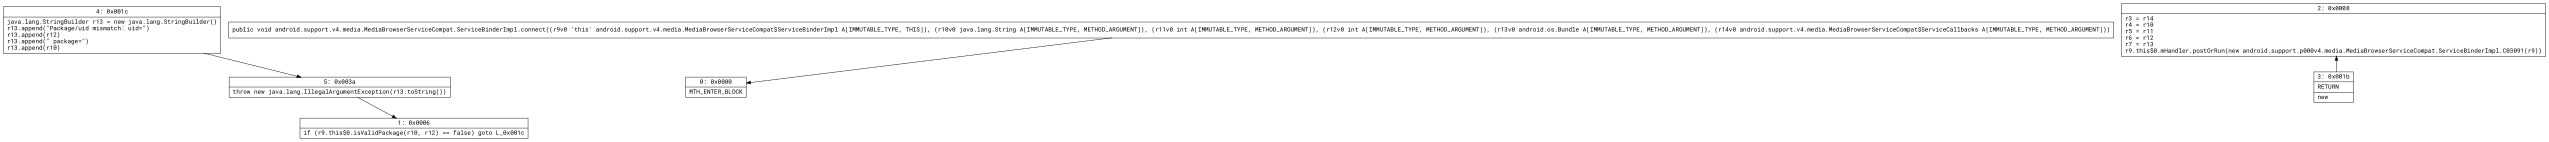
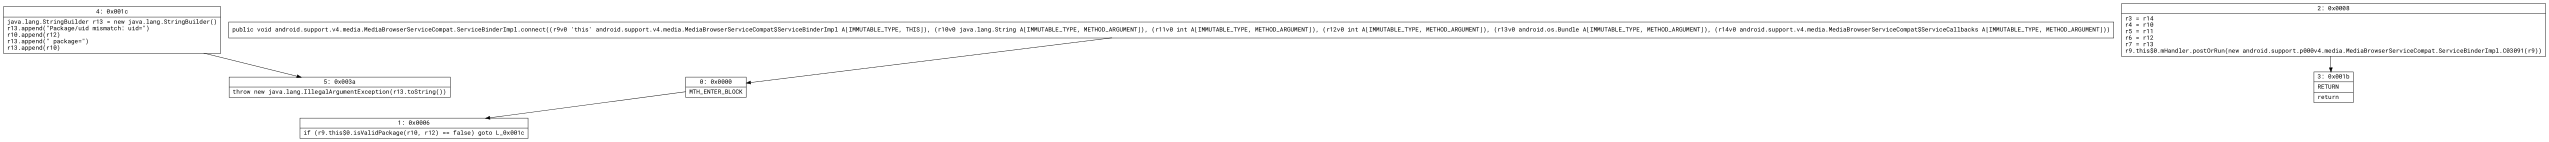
(34, 35) -> (34, 35)
(2336, 66) -> (2331, 62)
(2323, 97) -> (2328, 97)
(375, 107) -> (588, 105)
